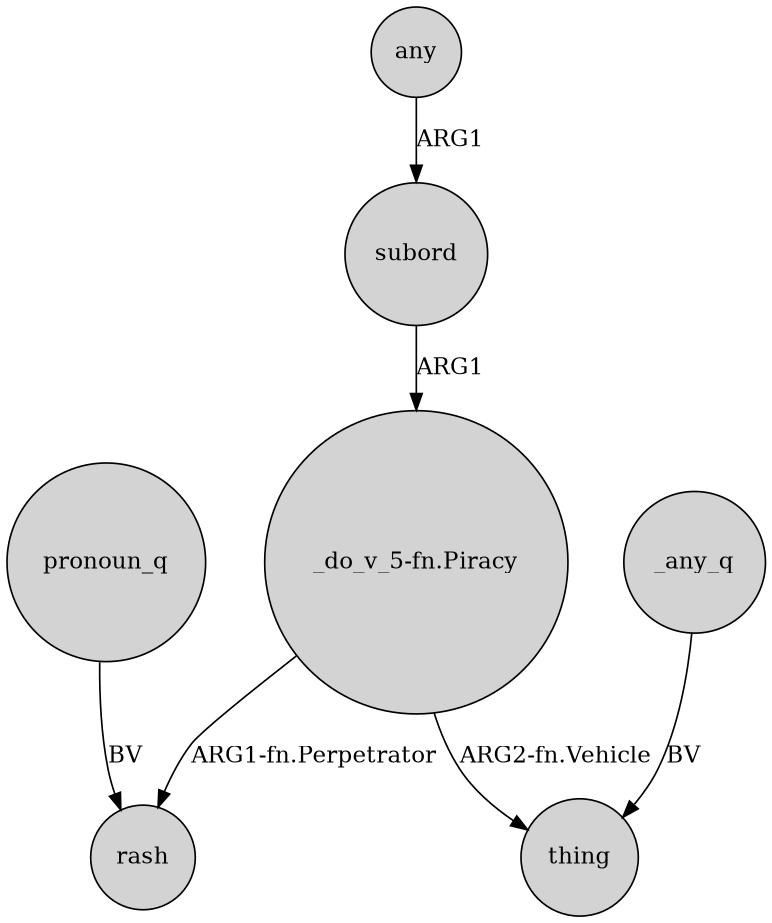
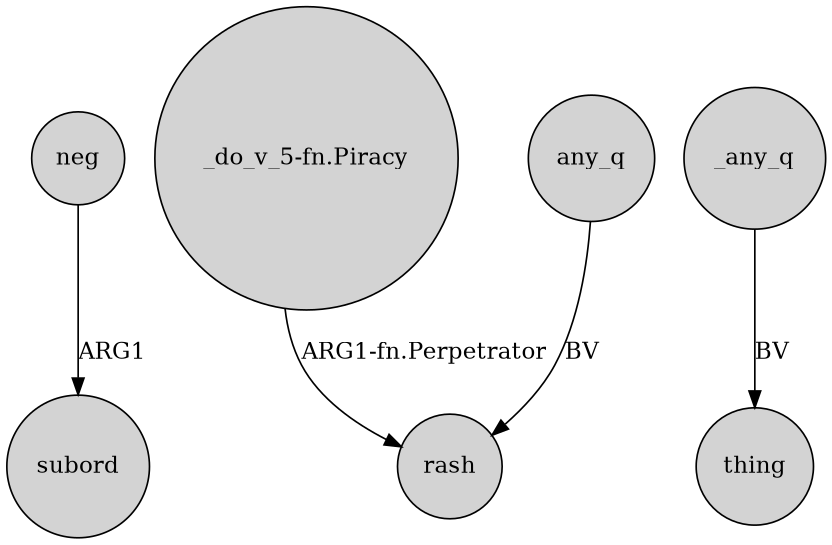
(416, 52) -> (78, 158)
(416, 359) -> none
(106, 562) -> (592, 158)
(463, 774) -> none
